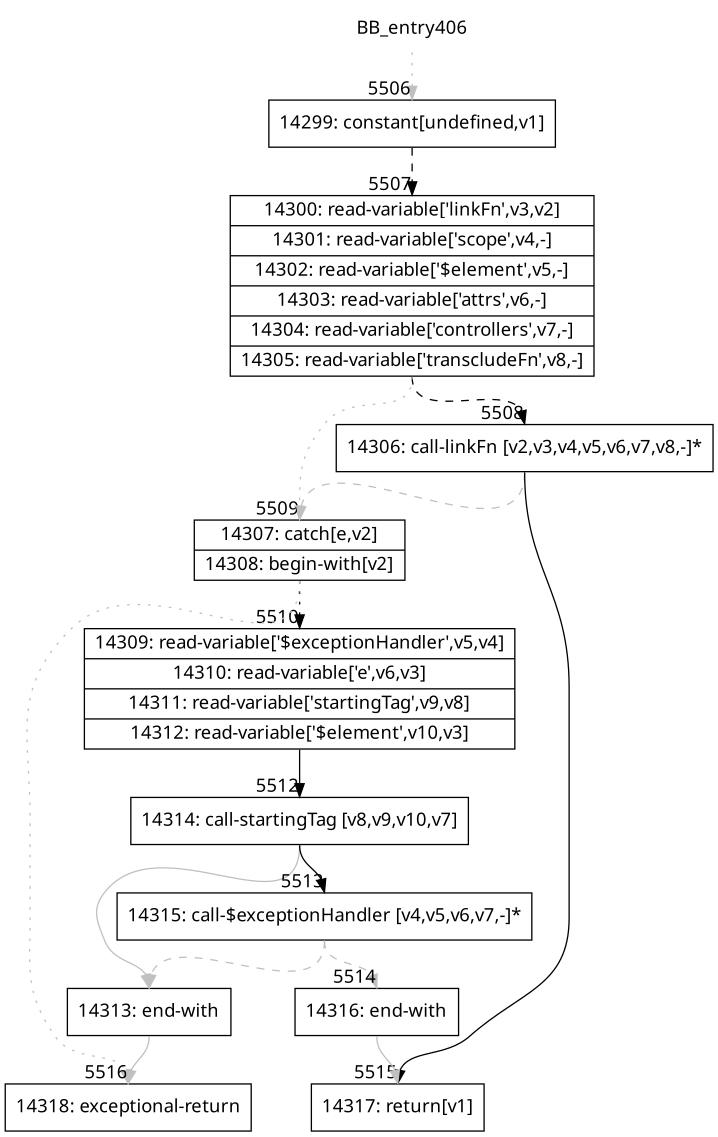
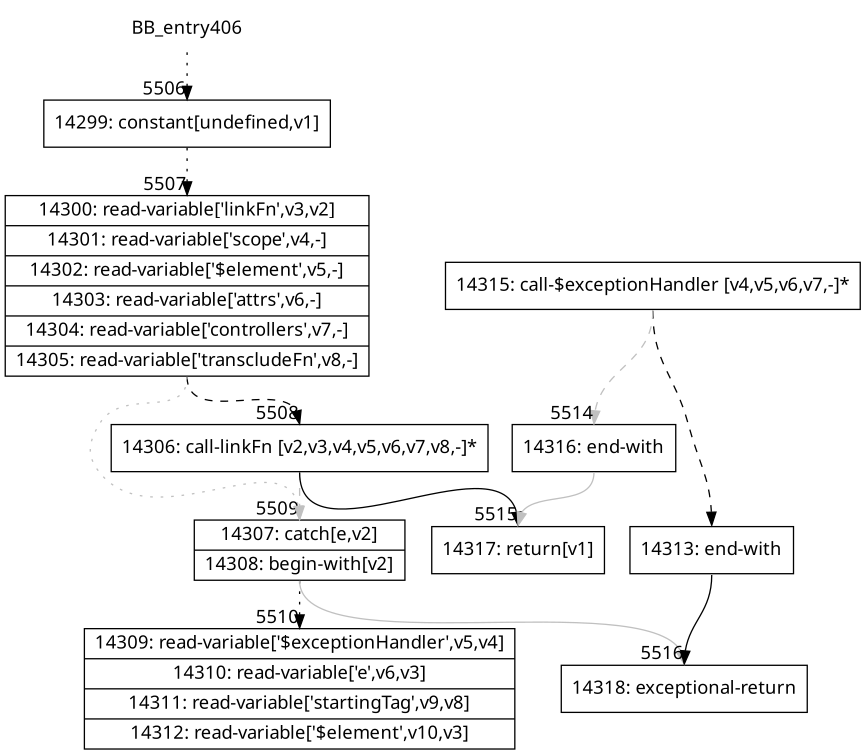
(412, 69) -> (187, 69)
(412, 165) -> (187, 165)
(27, 738) -> (486, 623)
(300, 821) -> none
(243, 965) -> (684, 410)
(143, 1055) -> (701, 614)
